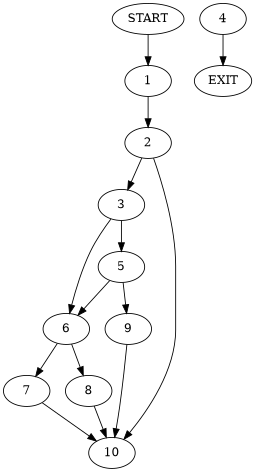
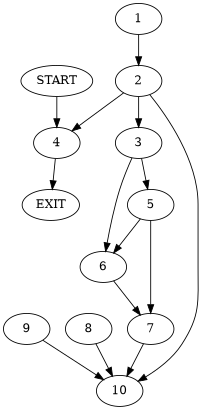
(148, 46) -> (57, 108)
none -> (101, 109)
(124, 294) -> (151, 263)
(76, 356) -> none
